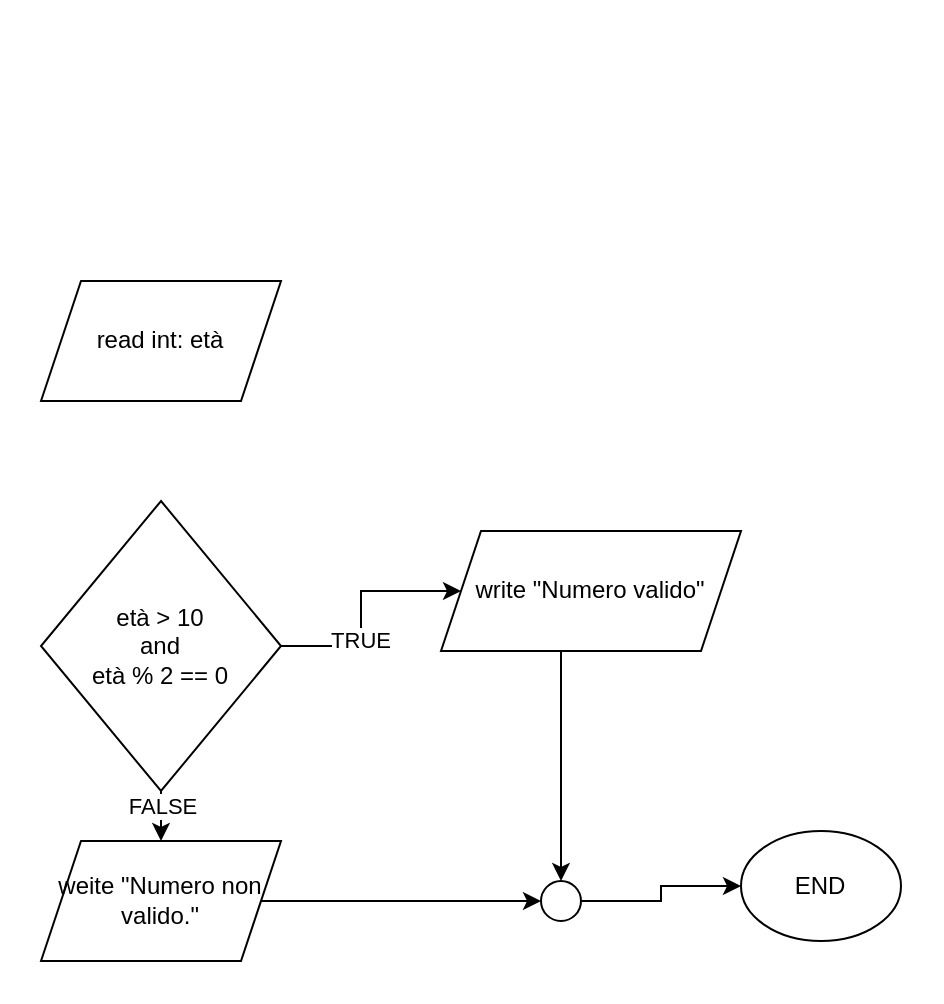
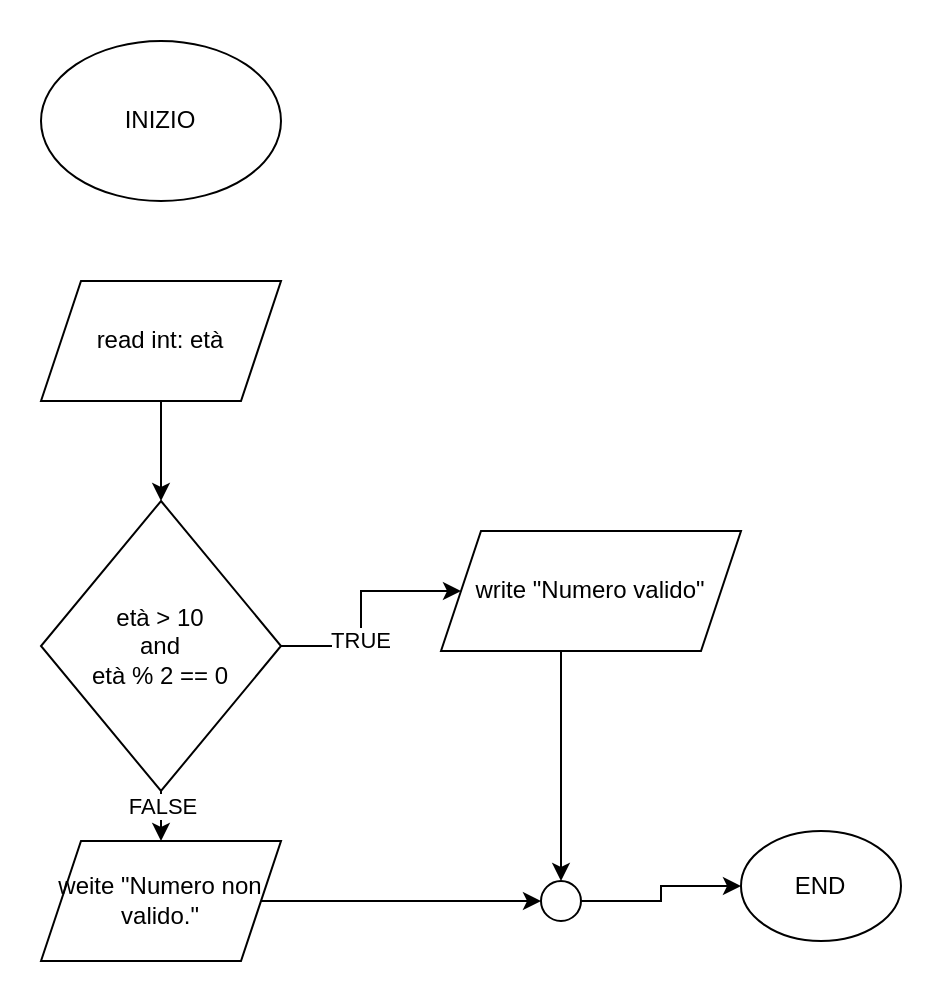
none -> (161, 121)
none -> (161, 444)
